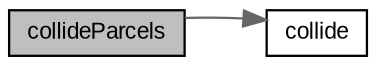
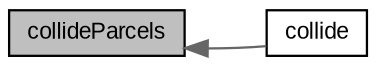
(214, 18) -> (237, 48)
